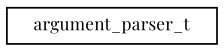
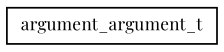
(112, 26) -> (112, 26)
